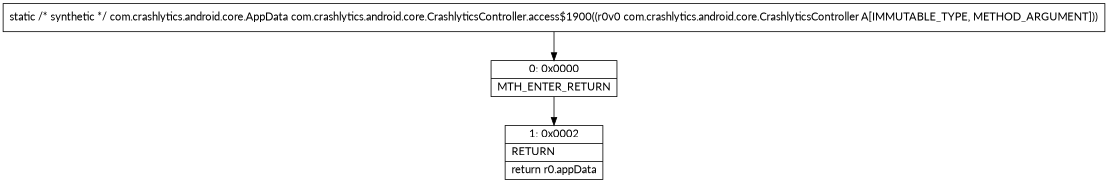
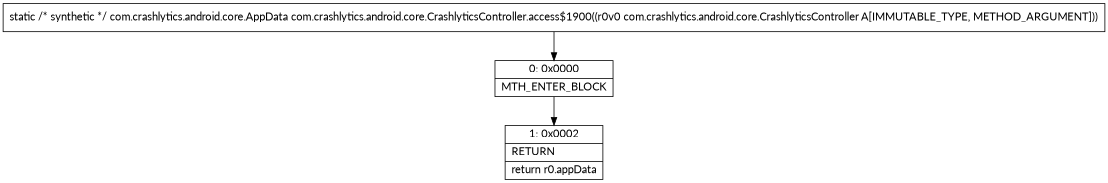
(554, 87) -> (554, 87)
